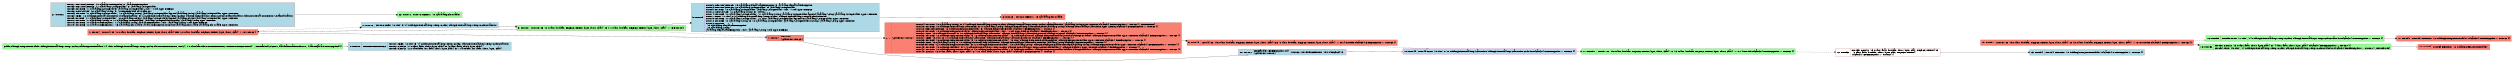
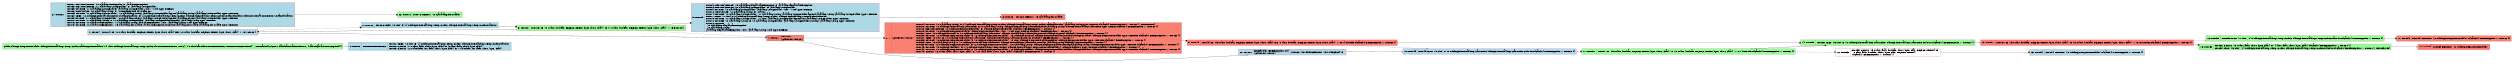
(173, 32) -> (173, 32)
none -> (1888, 43)
